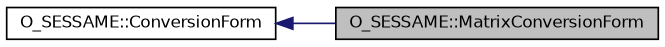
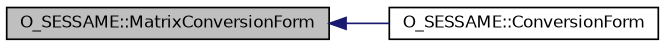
(314, 23) -> (368, 23)
